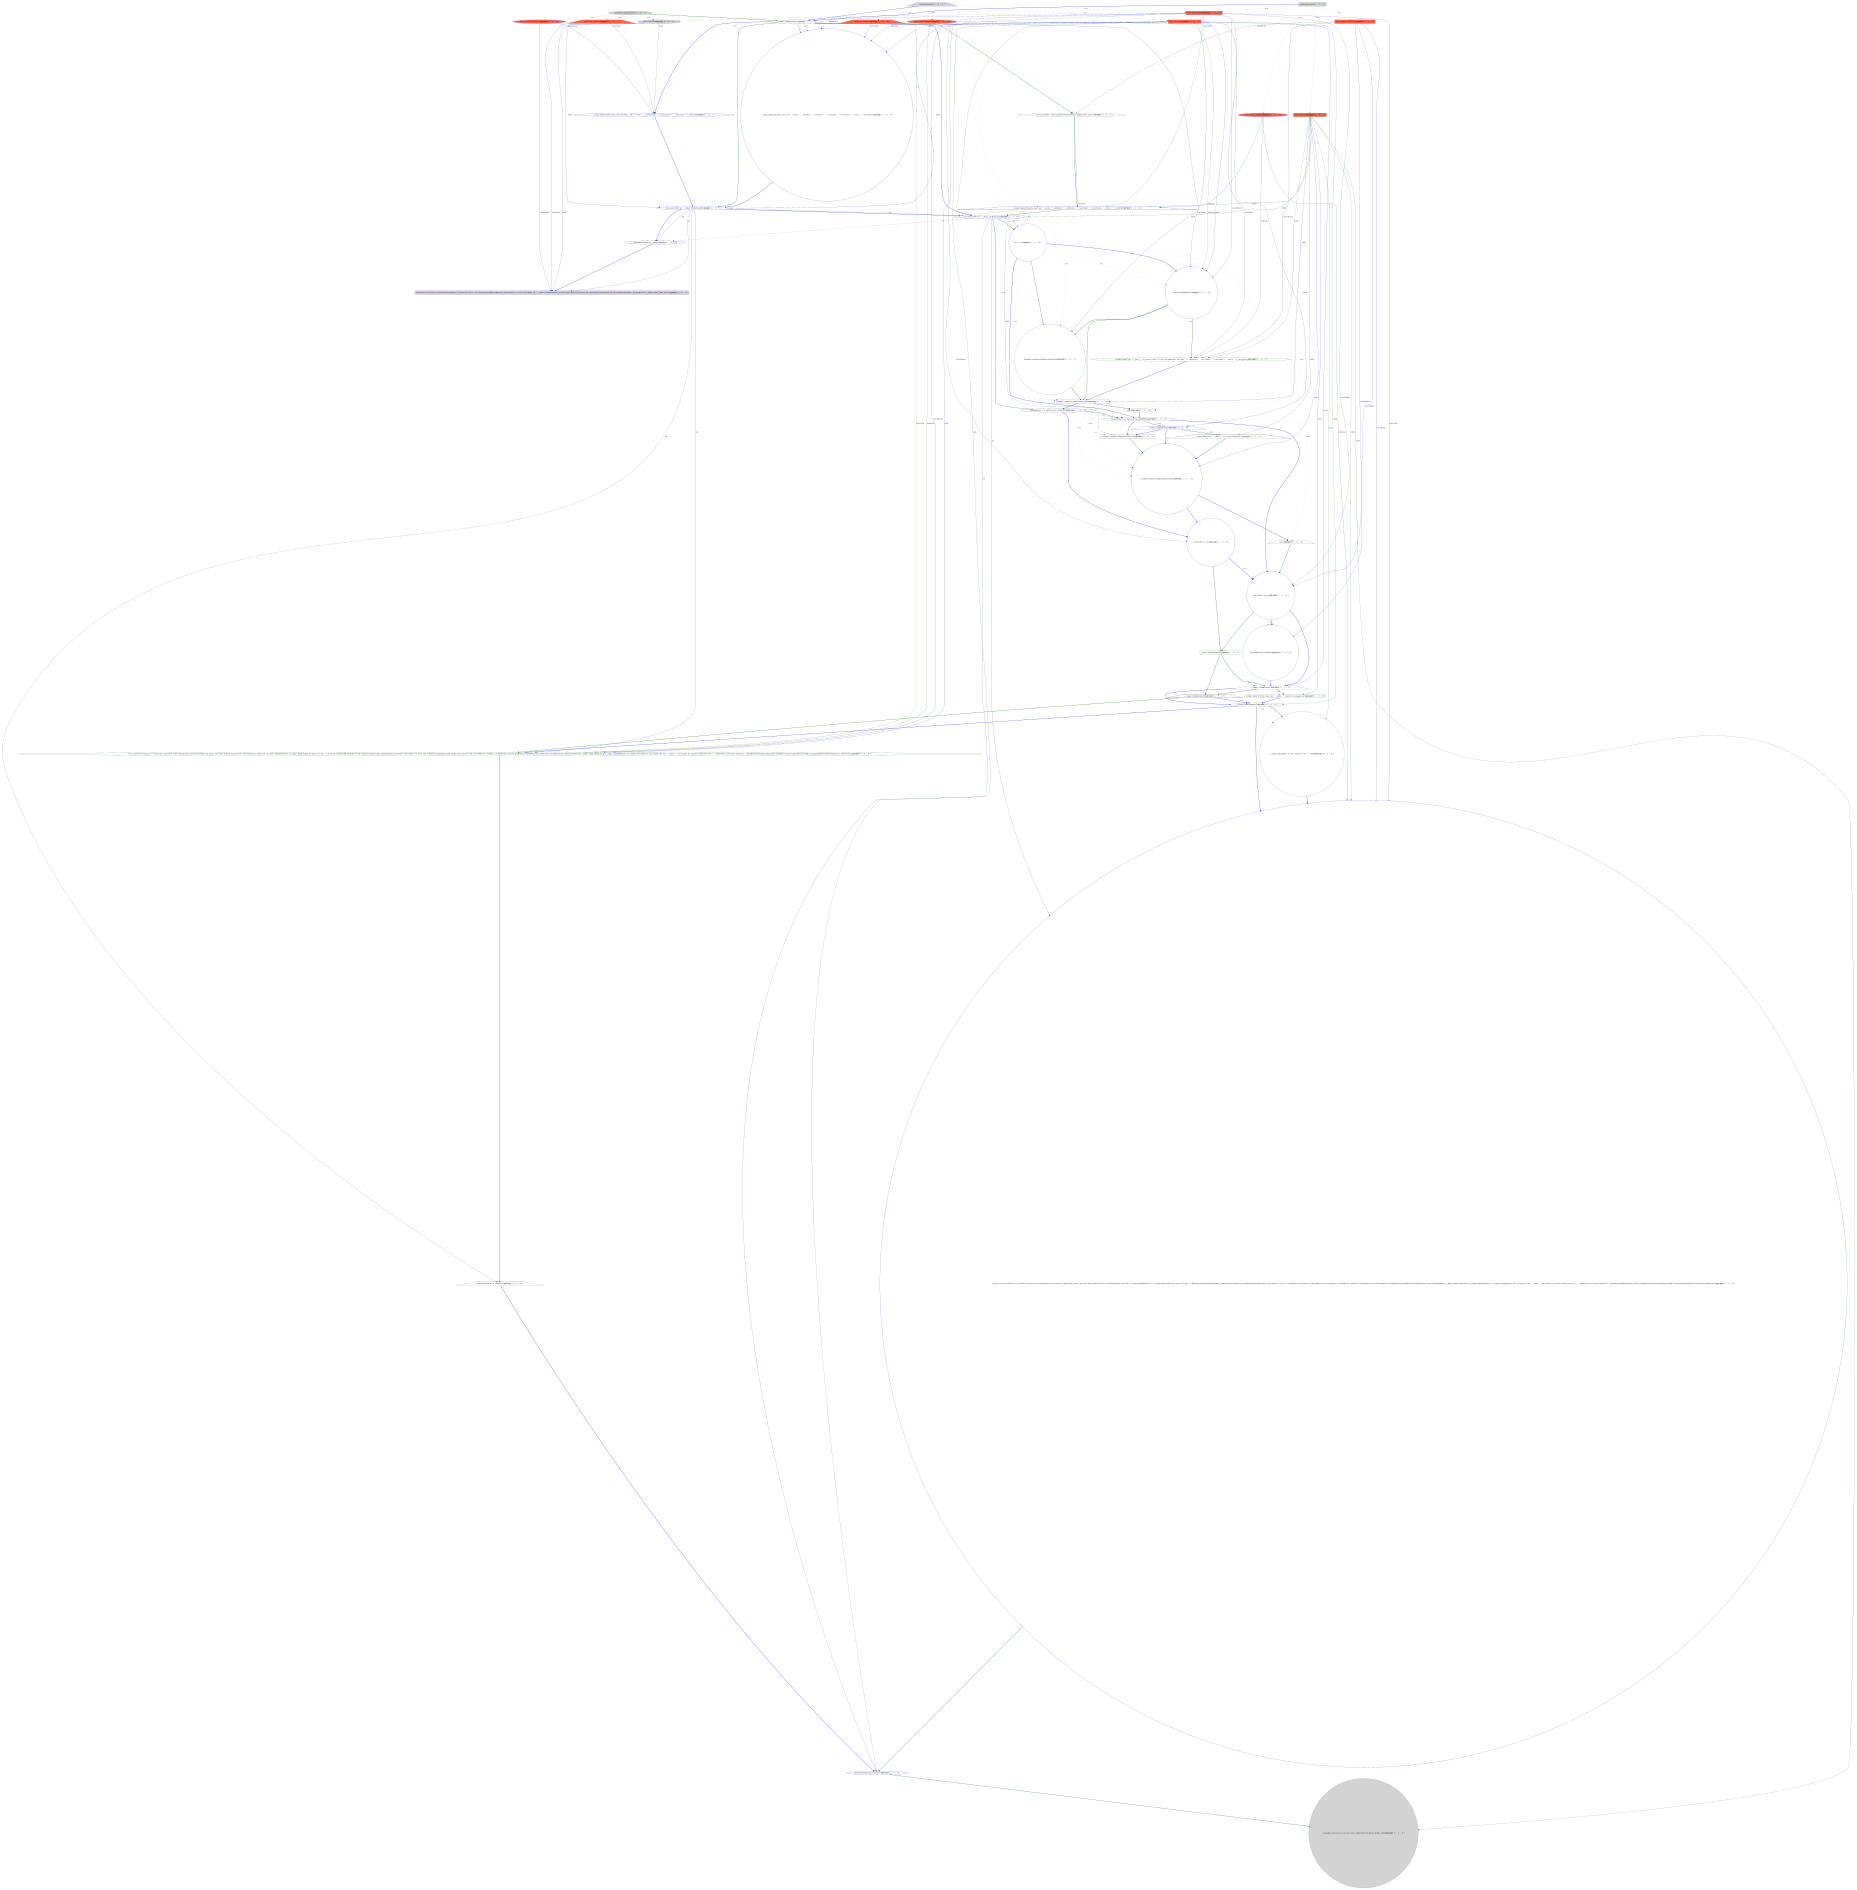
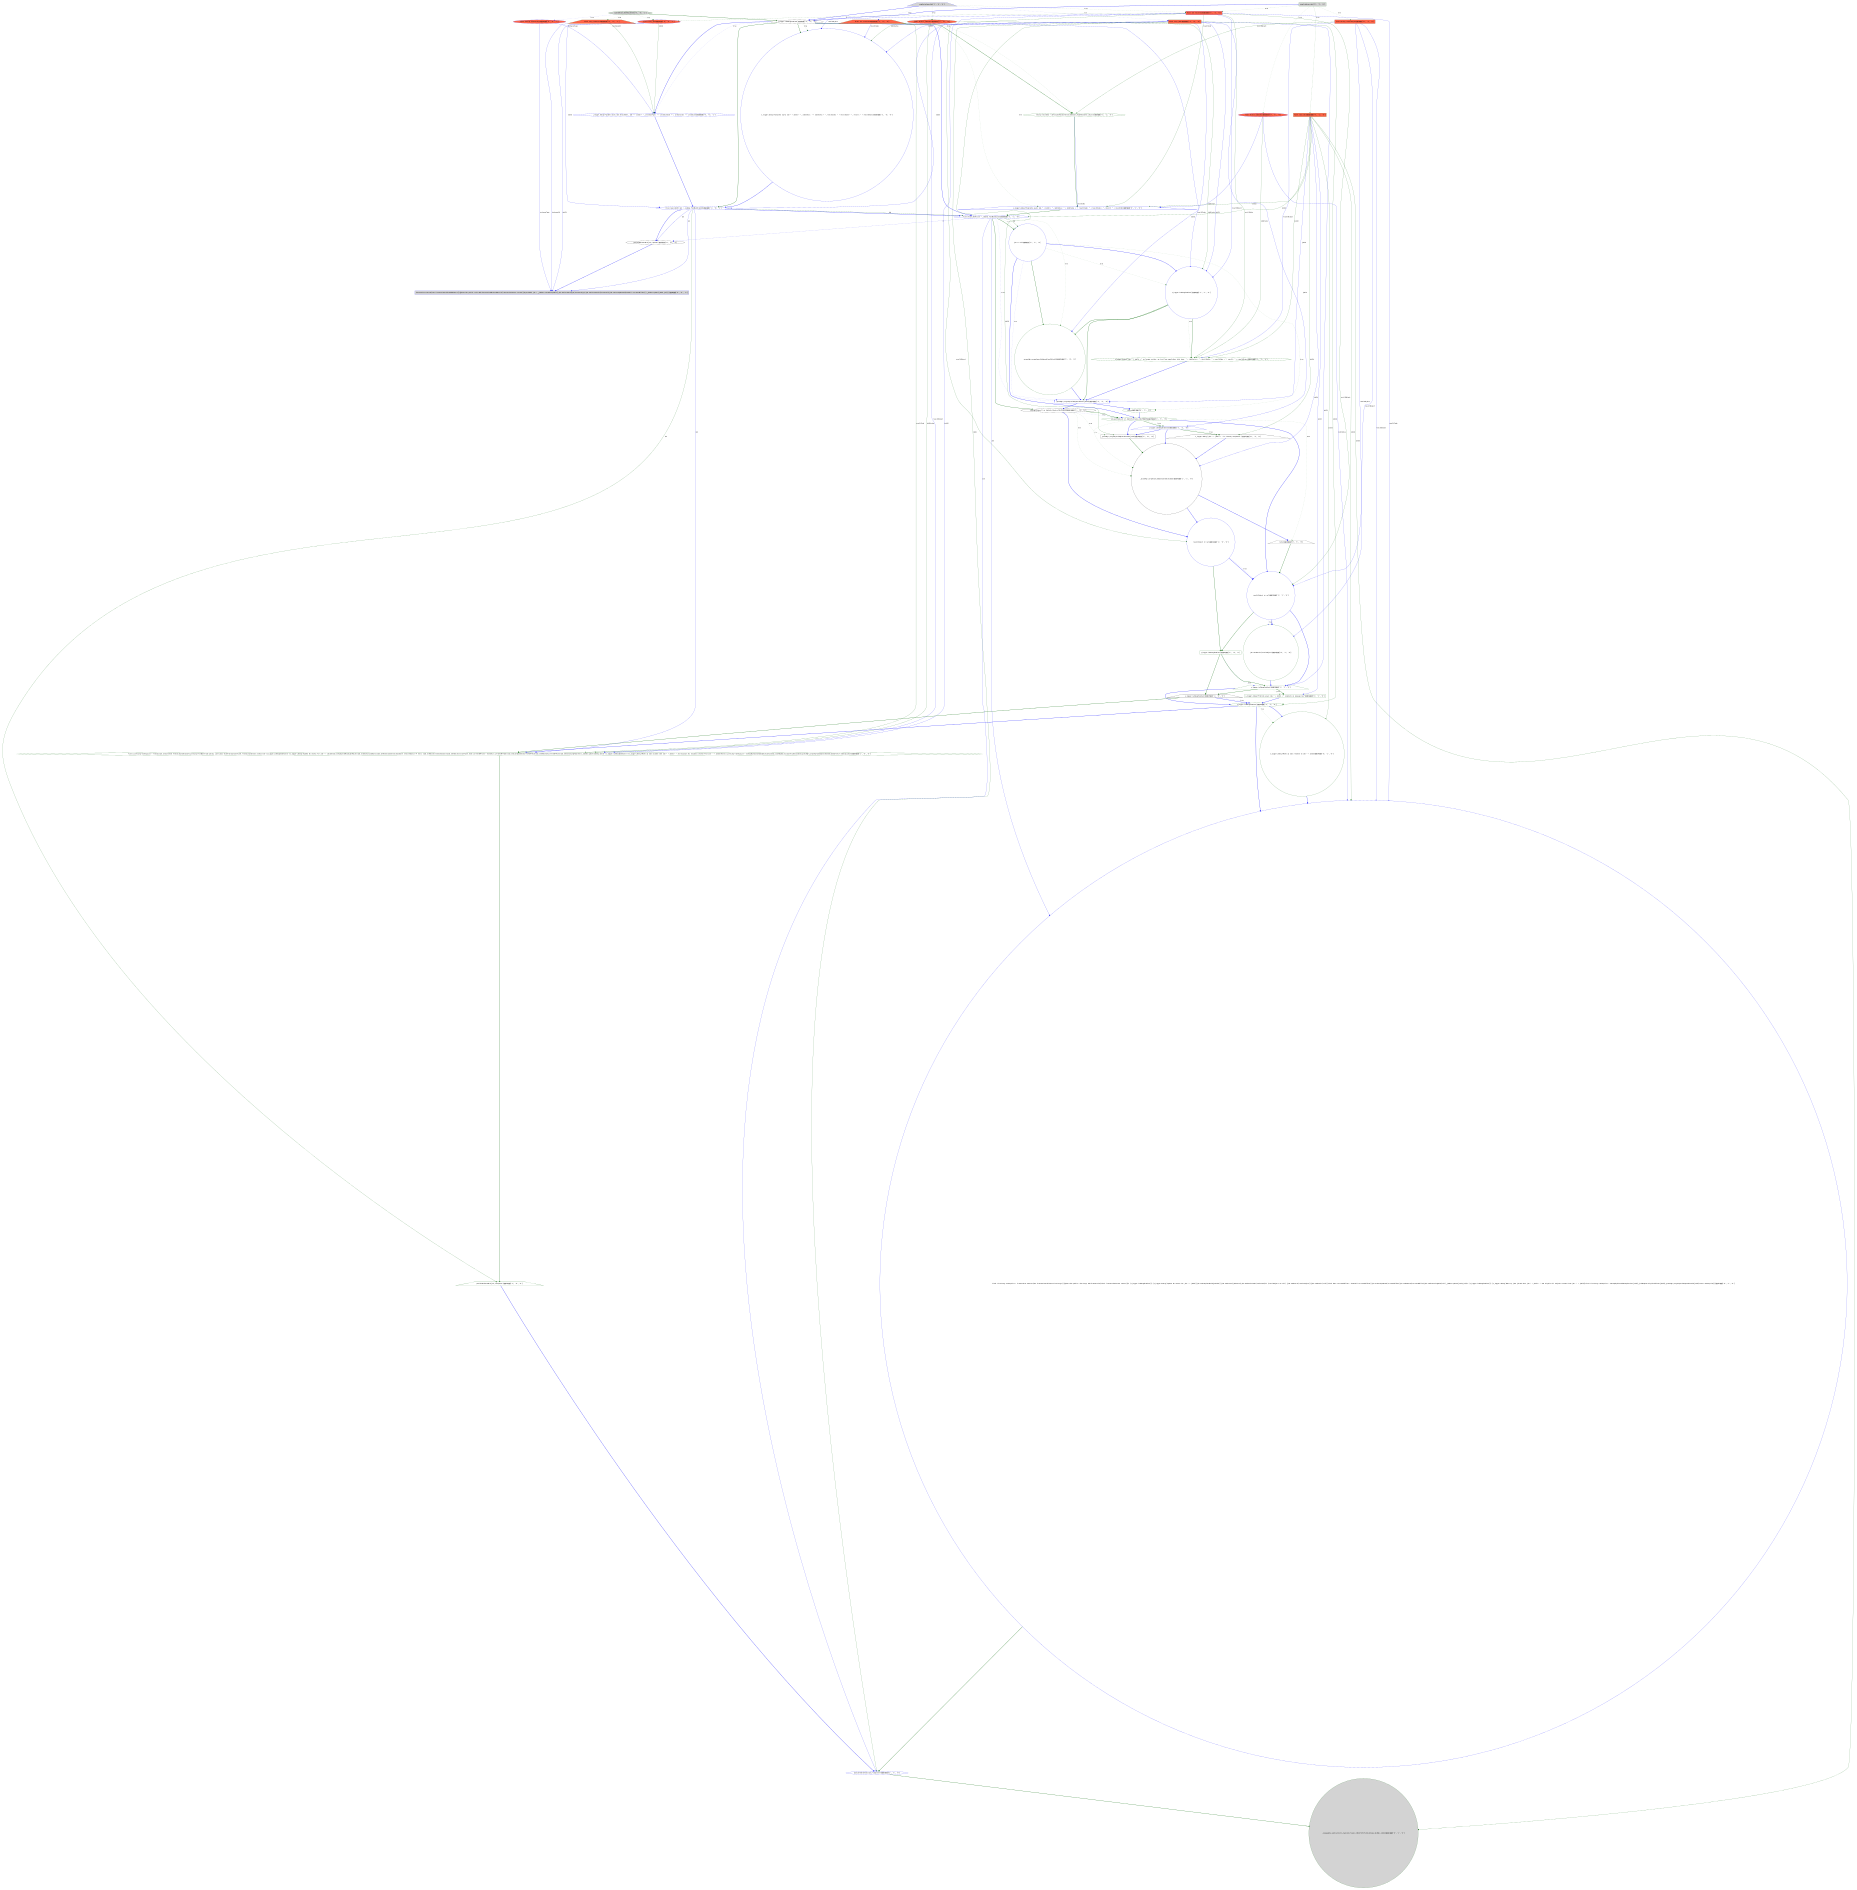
(659, 22) -> (659, 22)
